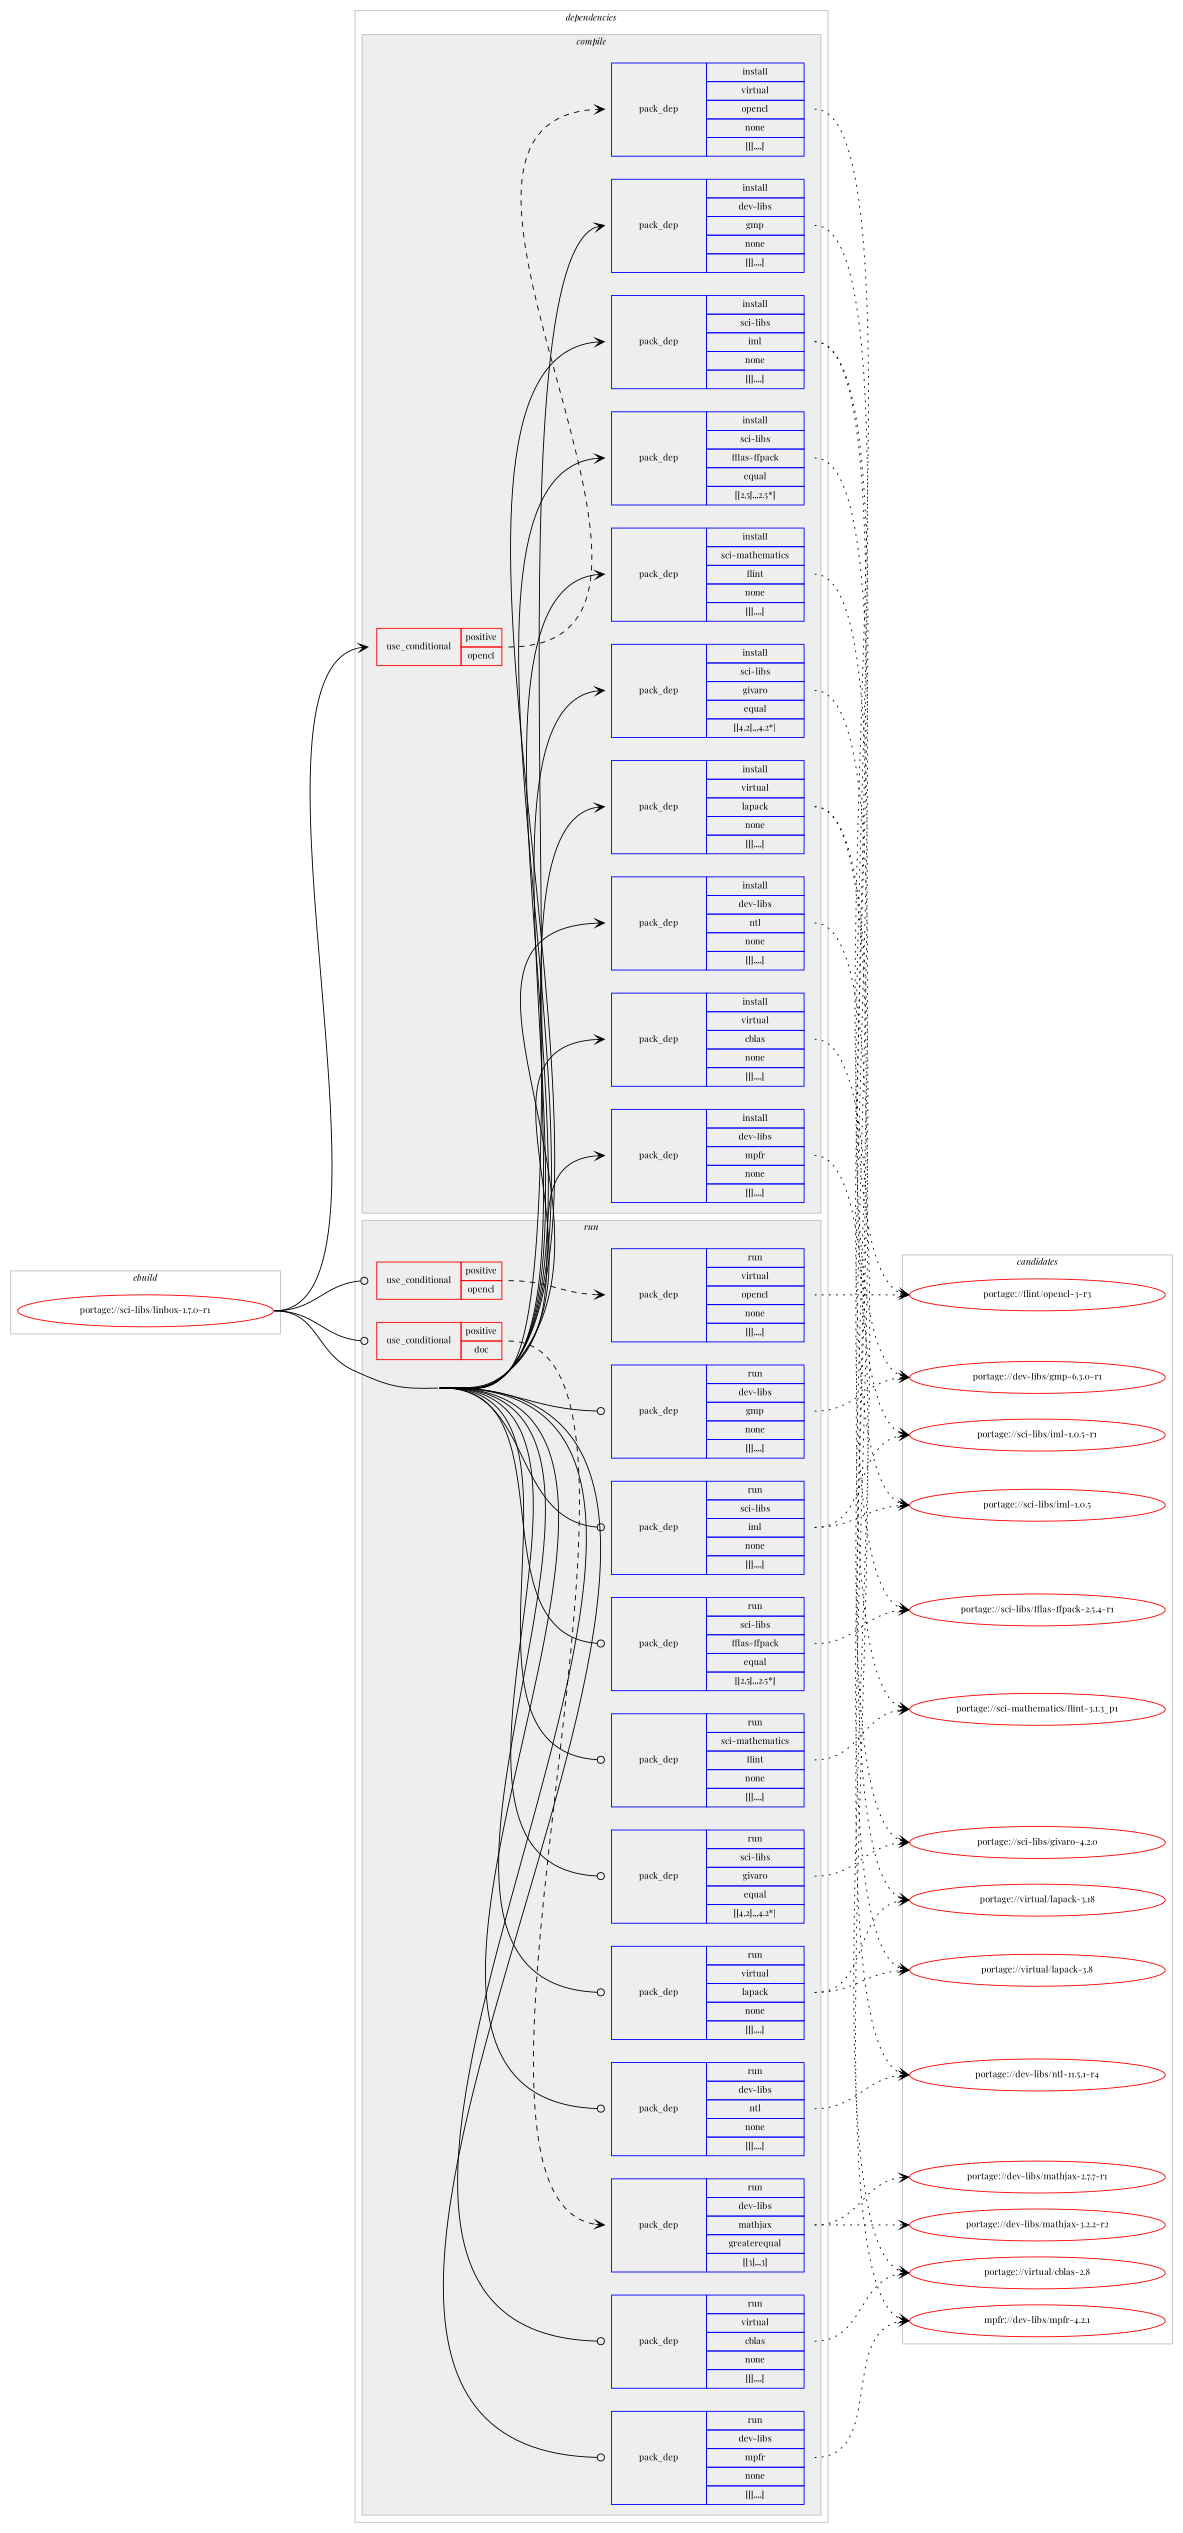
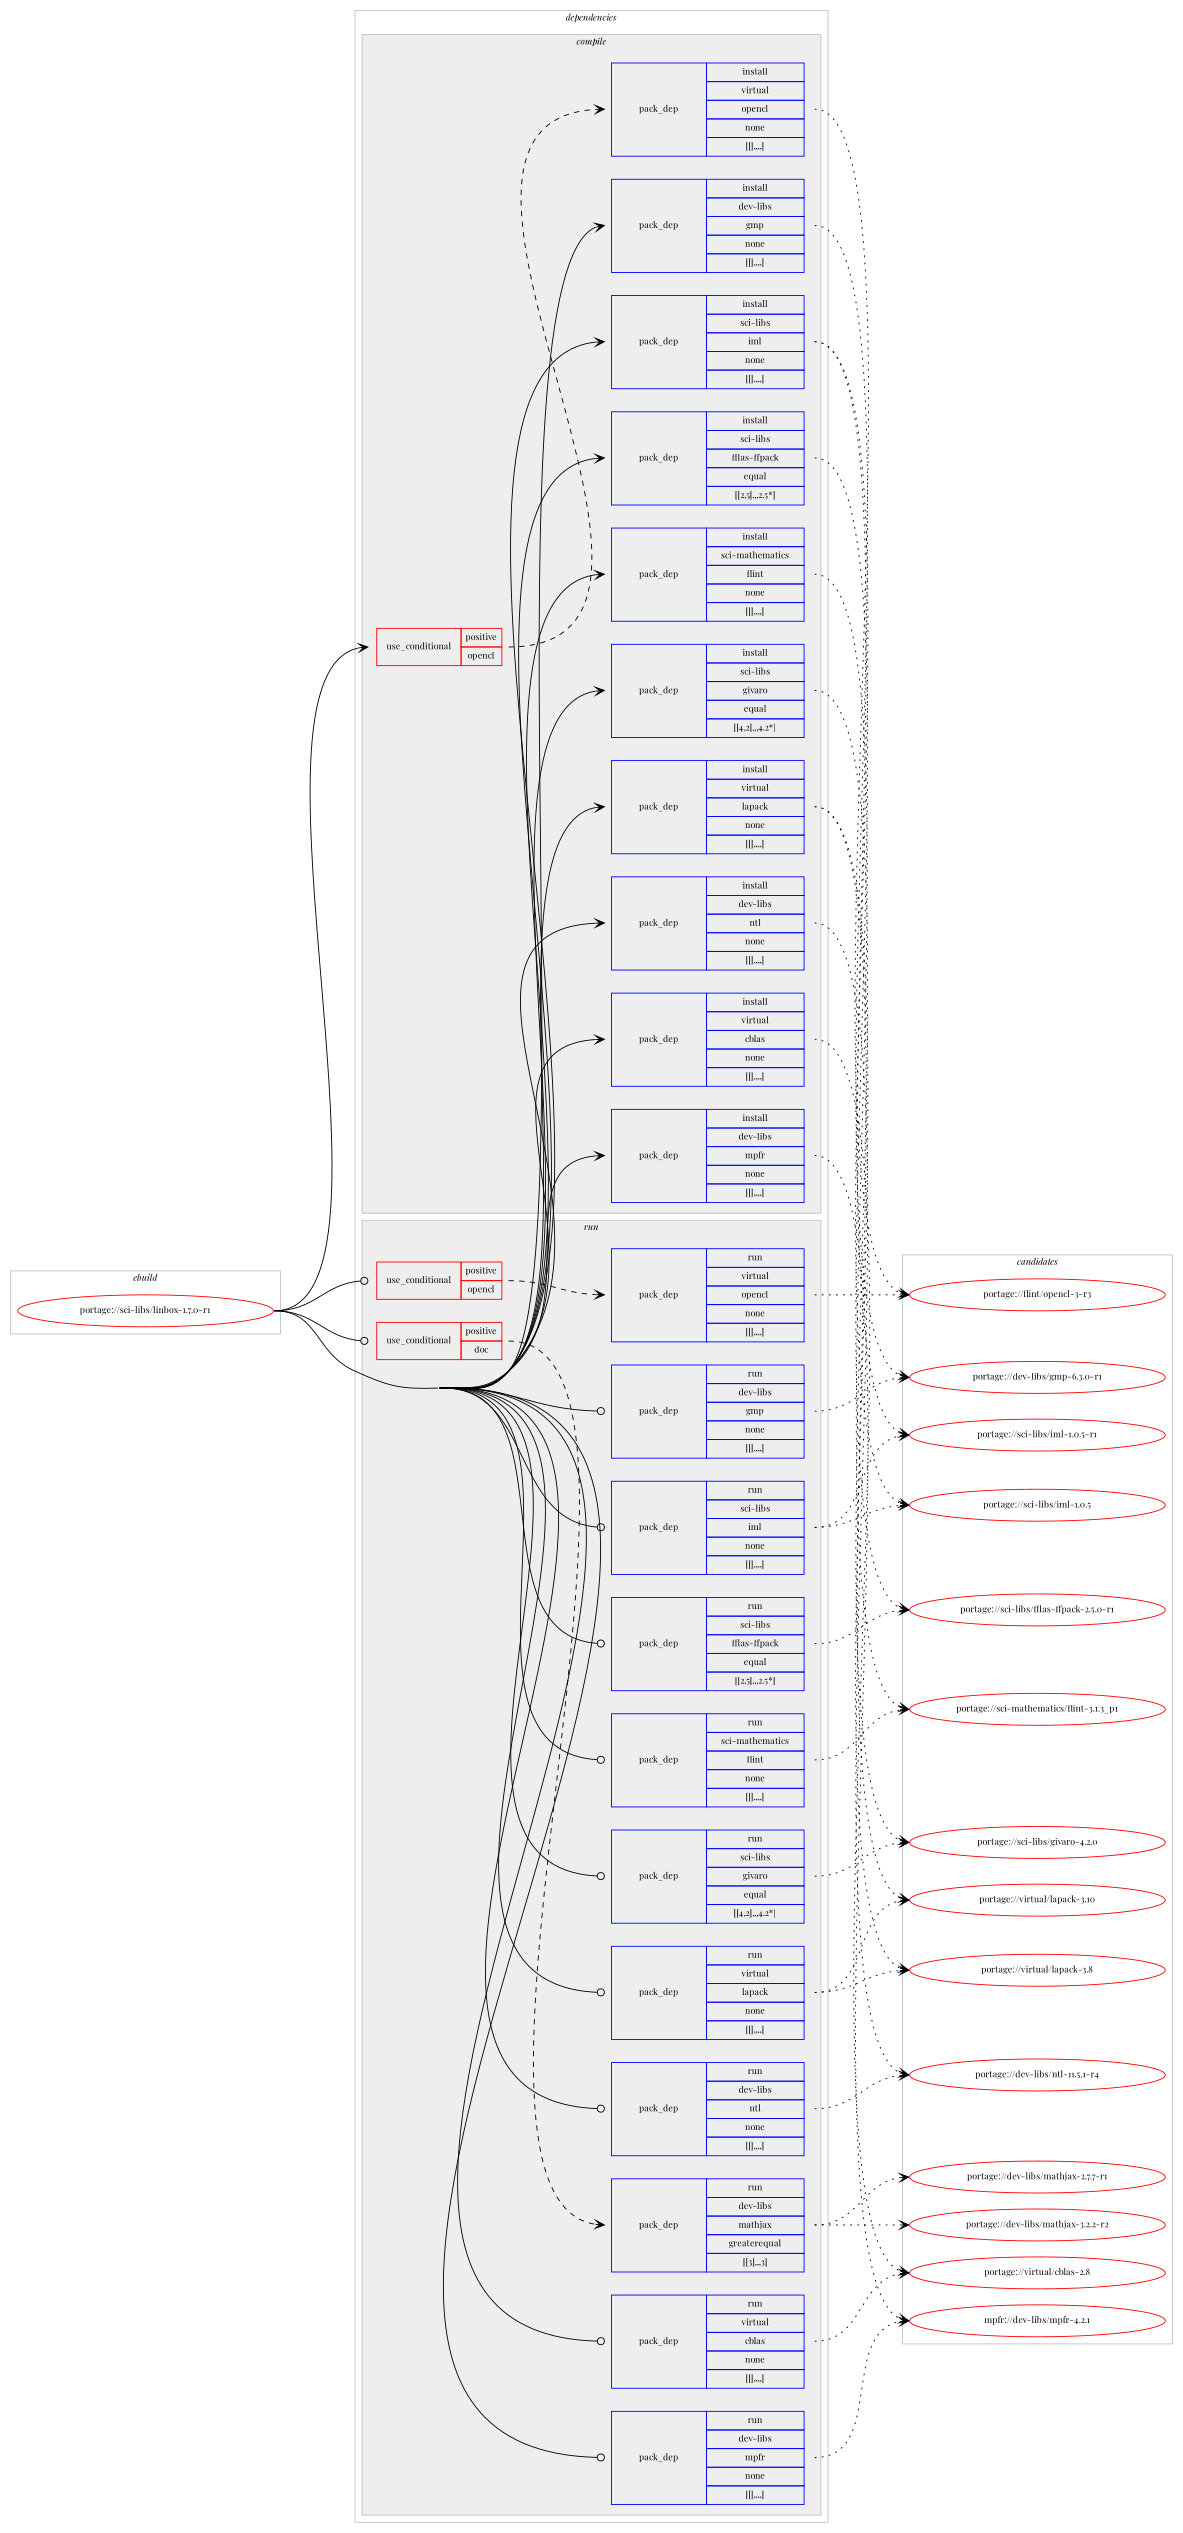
(1037, 1610) -> (1037, 1610)
(1037, 1900) -> (1037, 1900)
